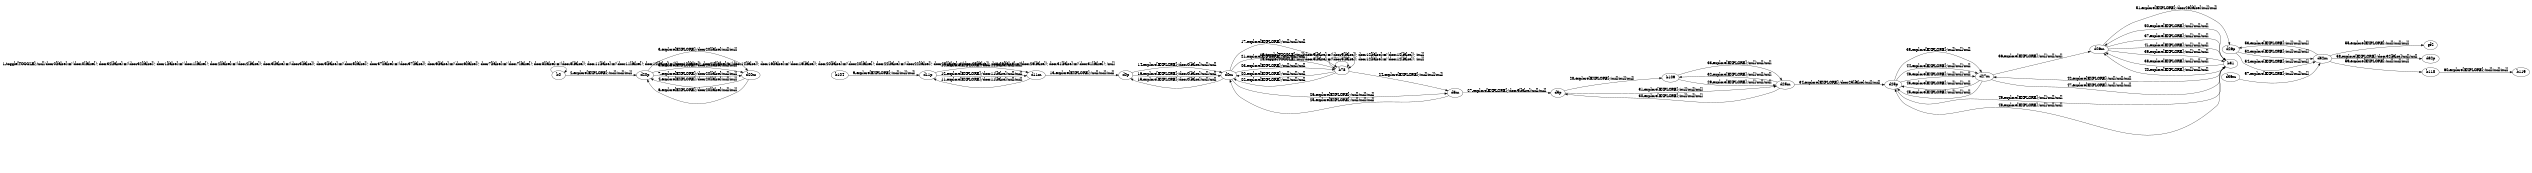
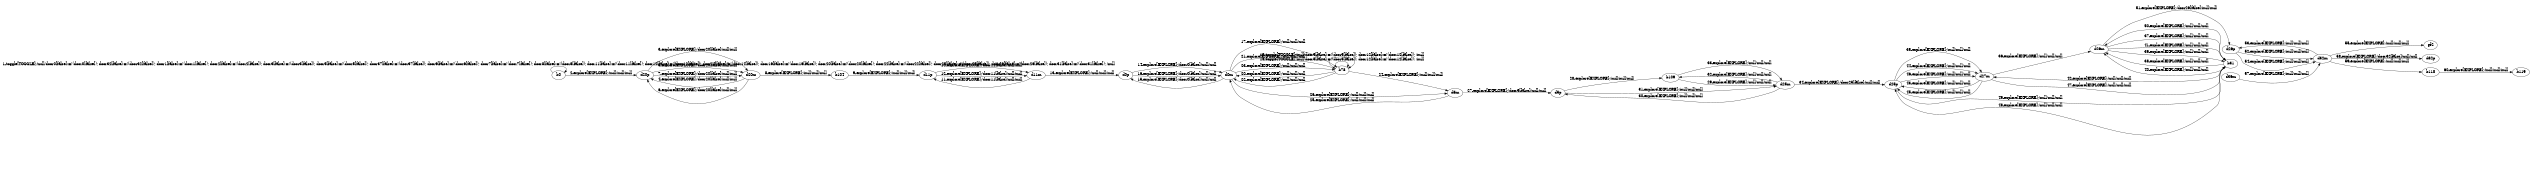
none -> (794, 75)
